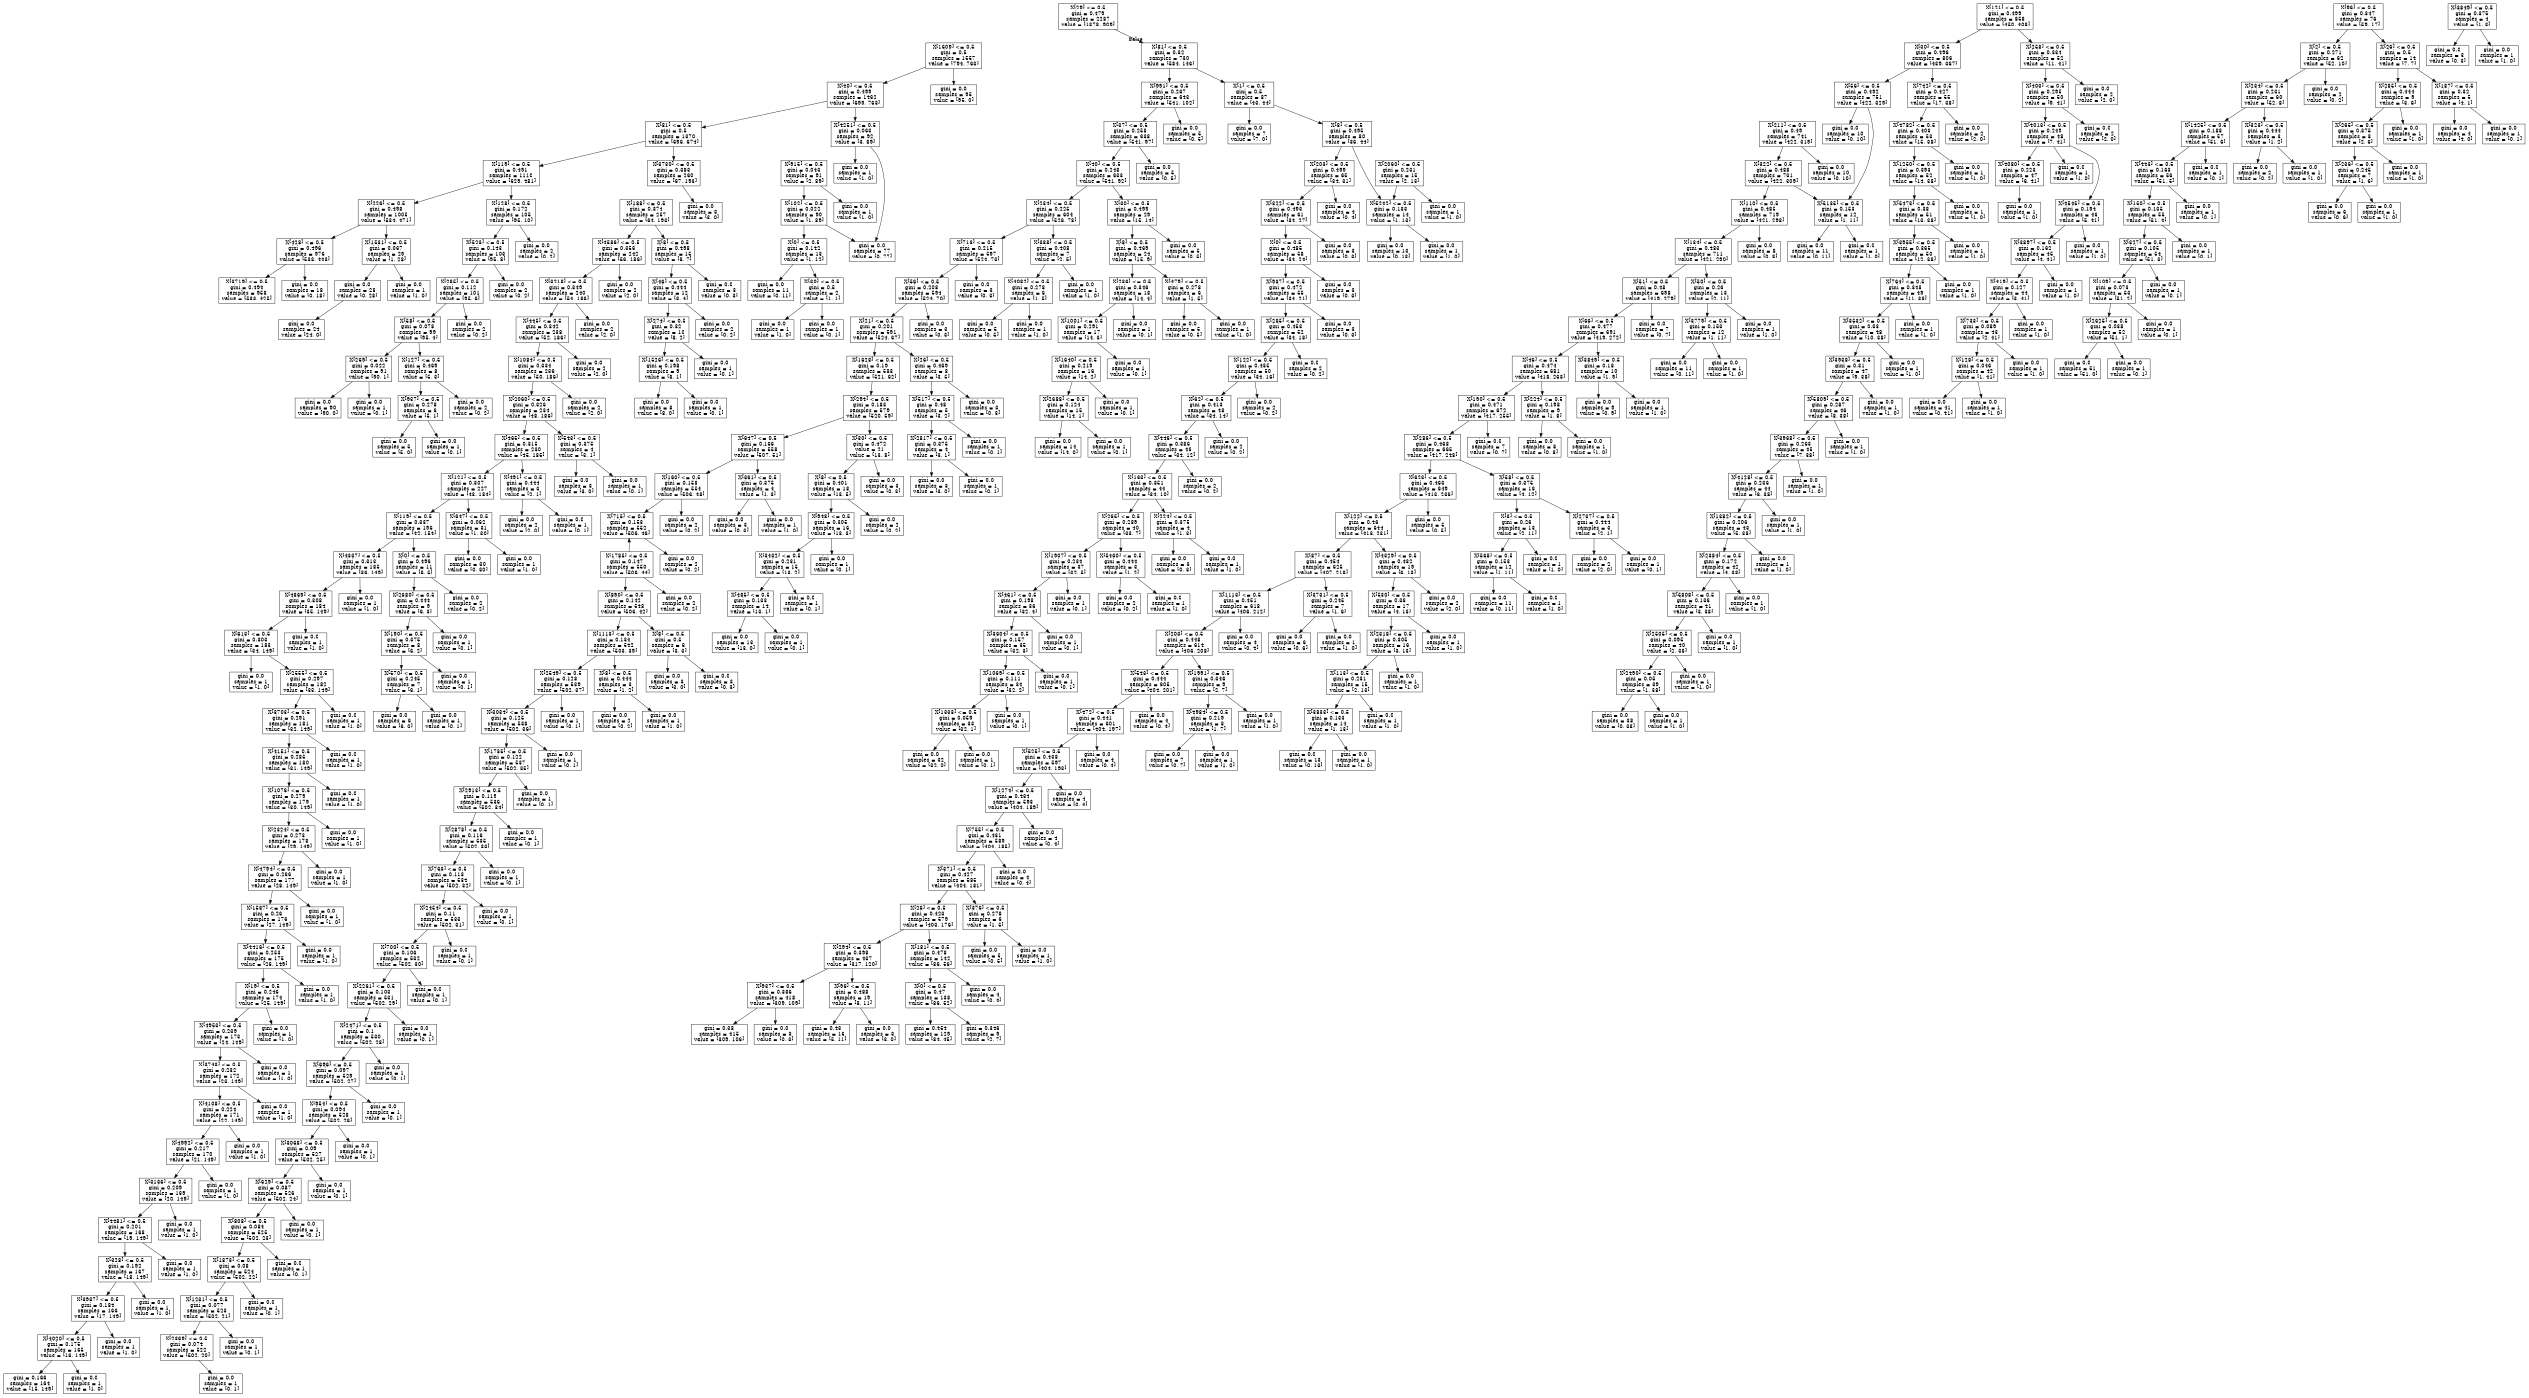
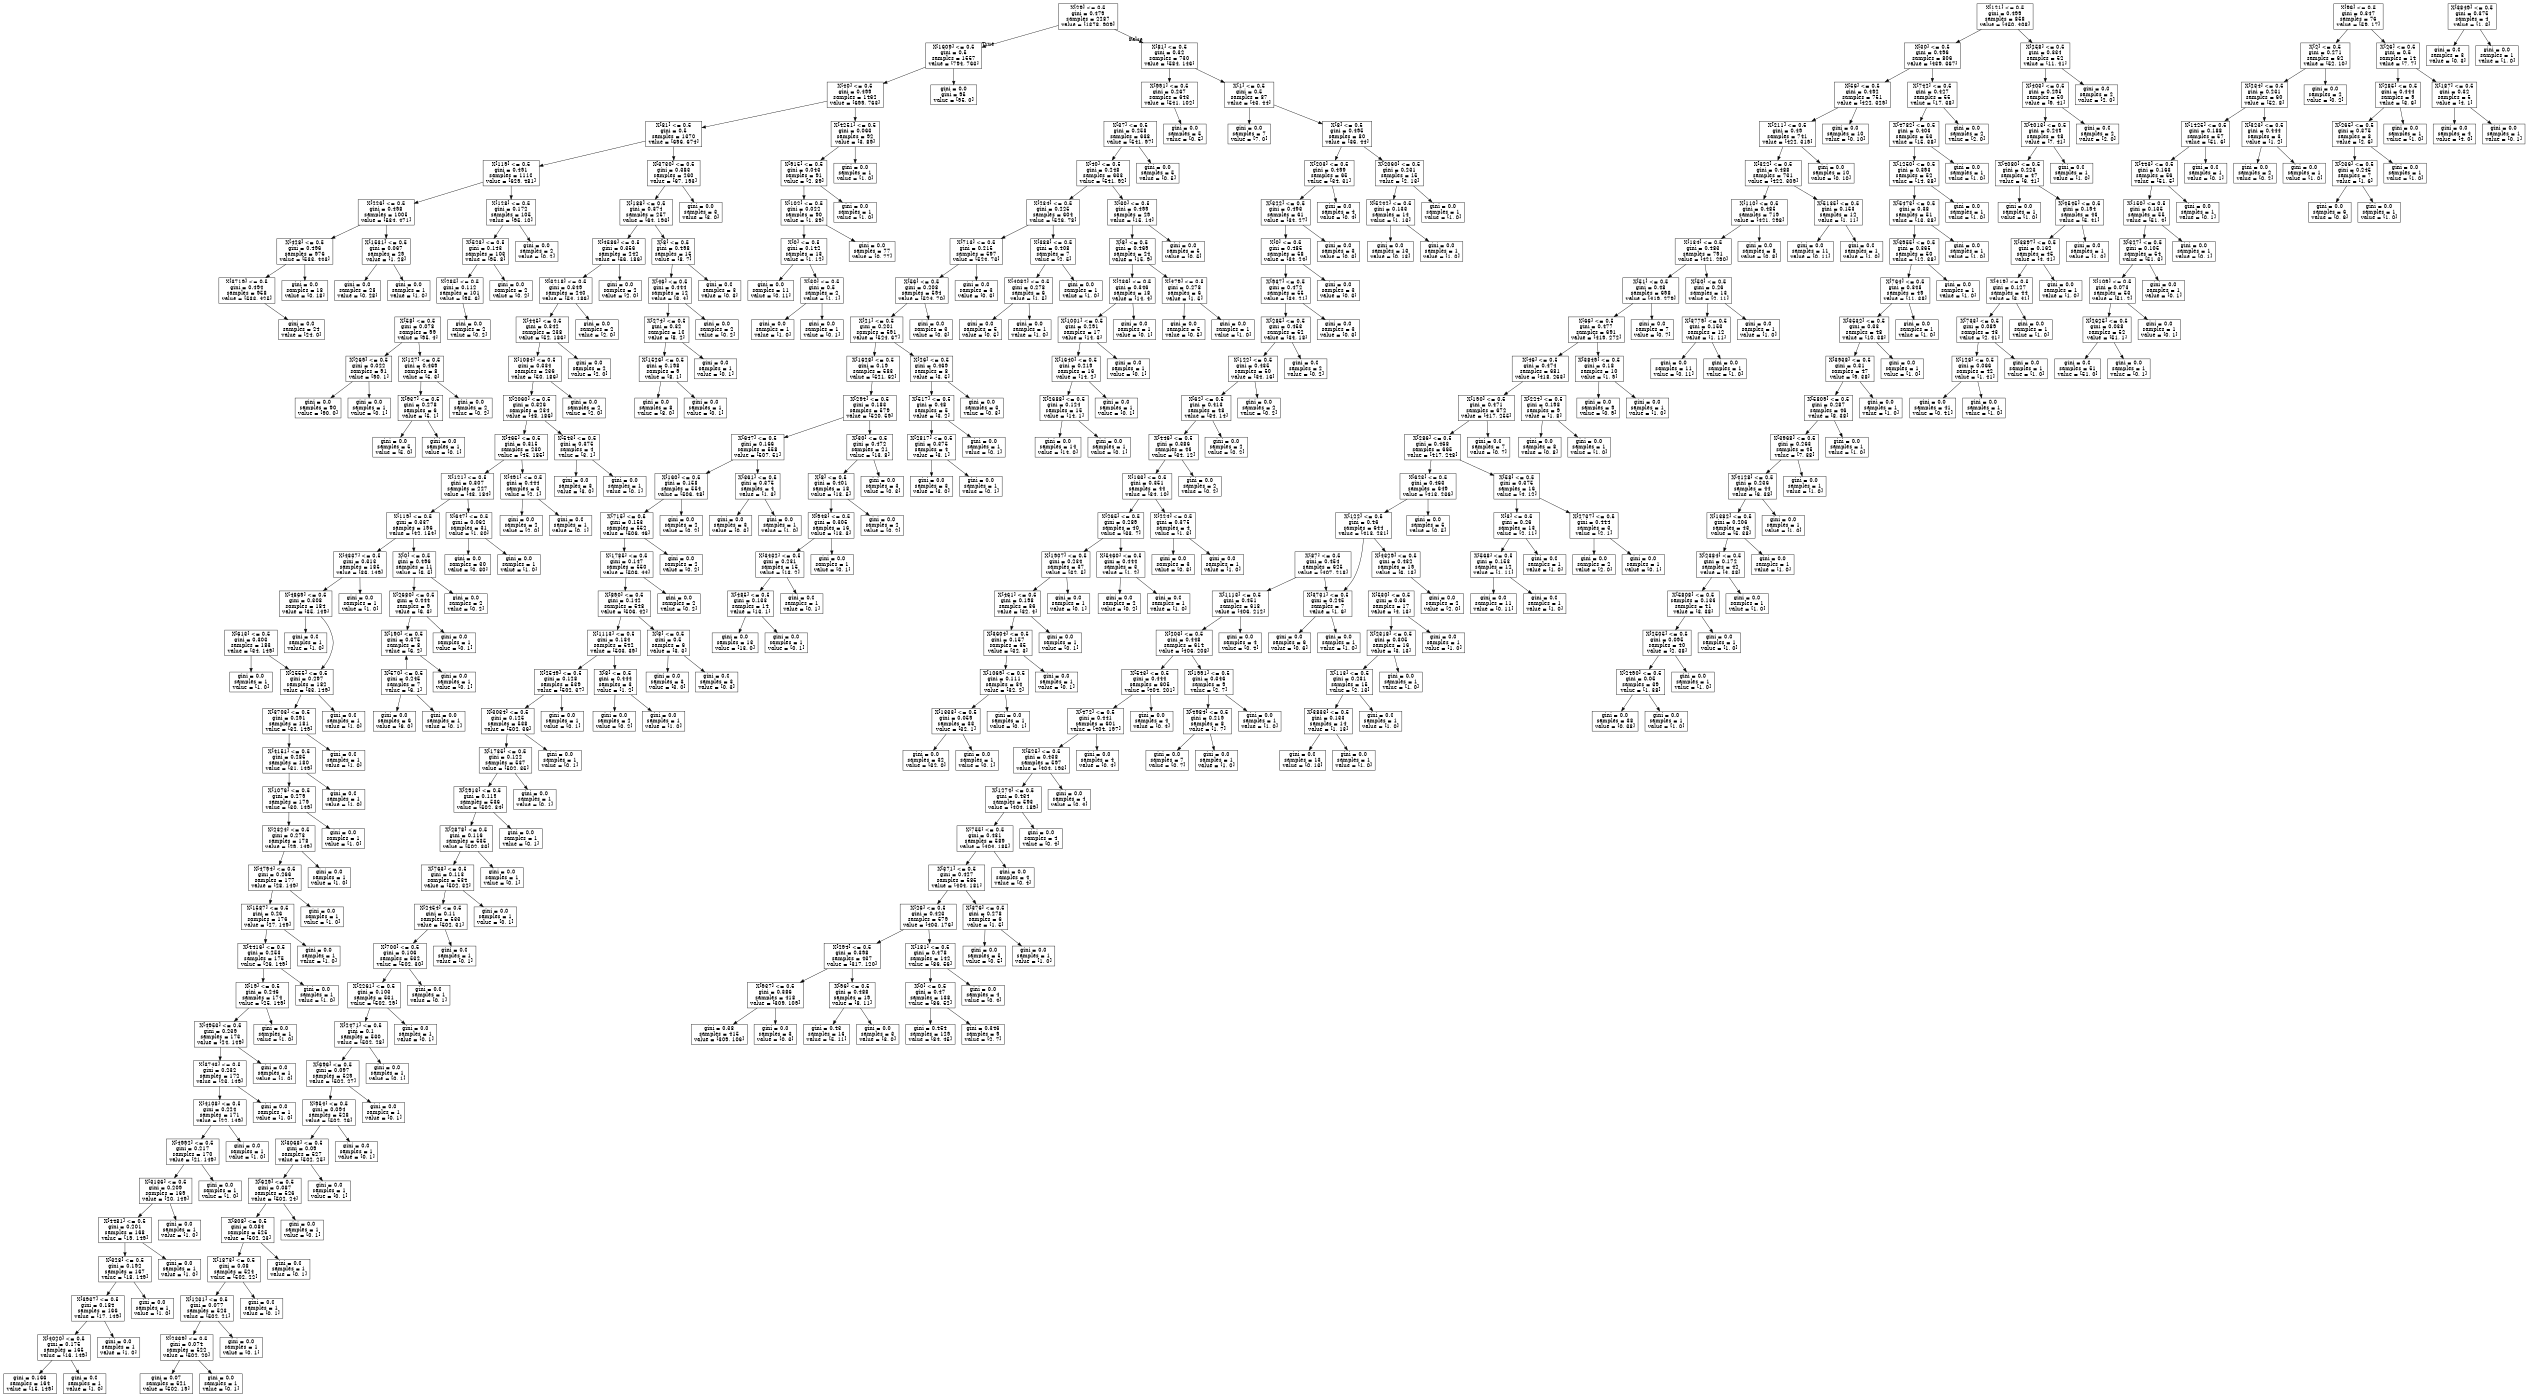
none -> (1022, 36)
(954, 95) -> (954, 95)
(1151, 113) -> none
(1870, 154) -> (1827, 114)
(2098, 164) -> (2048, 192)
(1364, 172) -> (1372, 152)
none -> (661, 191)
(885, 191) -> (831, 152)
(1703, 251) -> (1703, 251)
(331, 309) -> (275, 310)
(440, 309) -> none
none -> (1079, 347)
(1975, 369) -> (1975, 369)
(1542, 386) -> none
(870, 447) -> (870, 447)
(1345, 544) -> (1359, 565)
(629, 547) -> (624, 543)
(1394, 582) -> none
(1693, 604) -> (1693, 604)
(280, 622) -> (333, 641)
(401, 660) -> (406, 664)
none -> (166, 1384)
